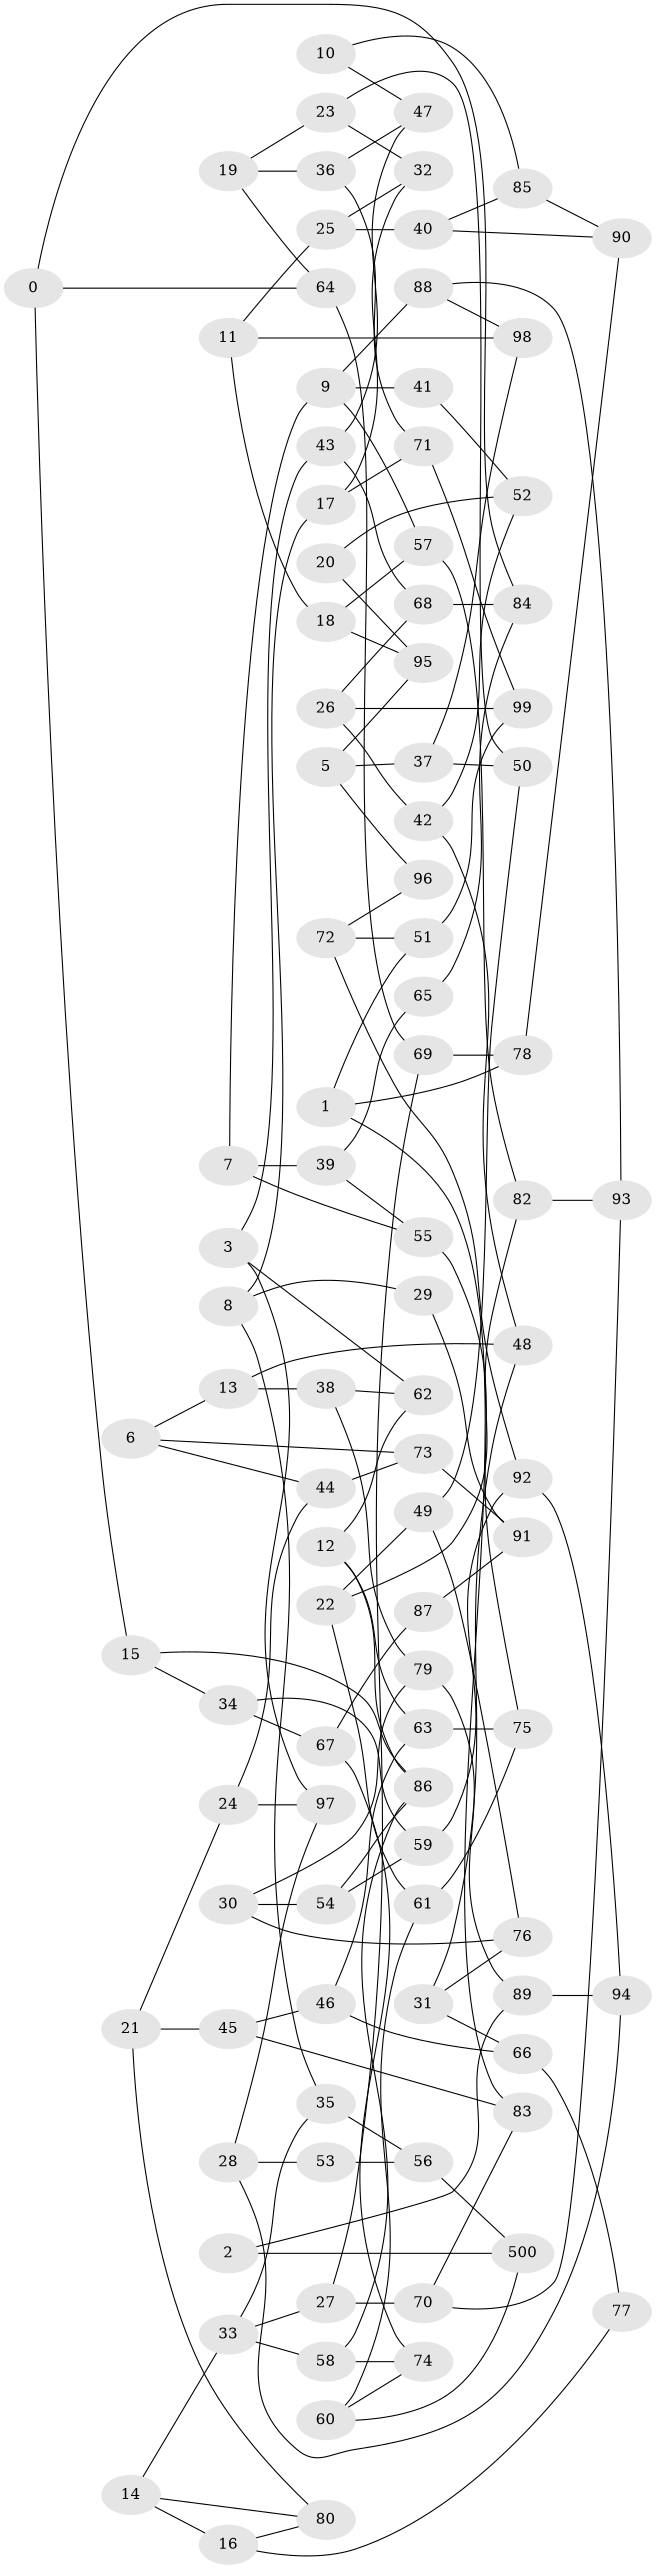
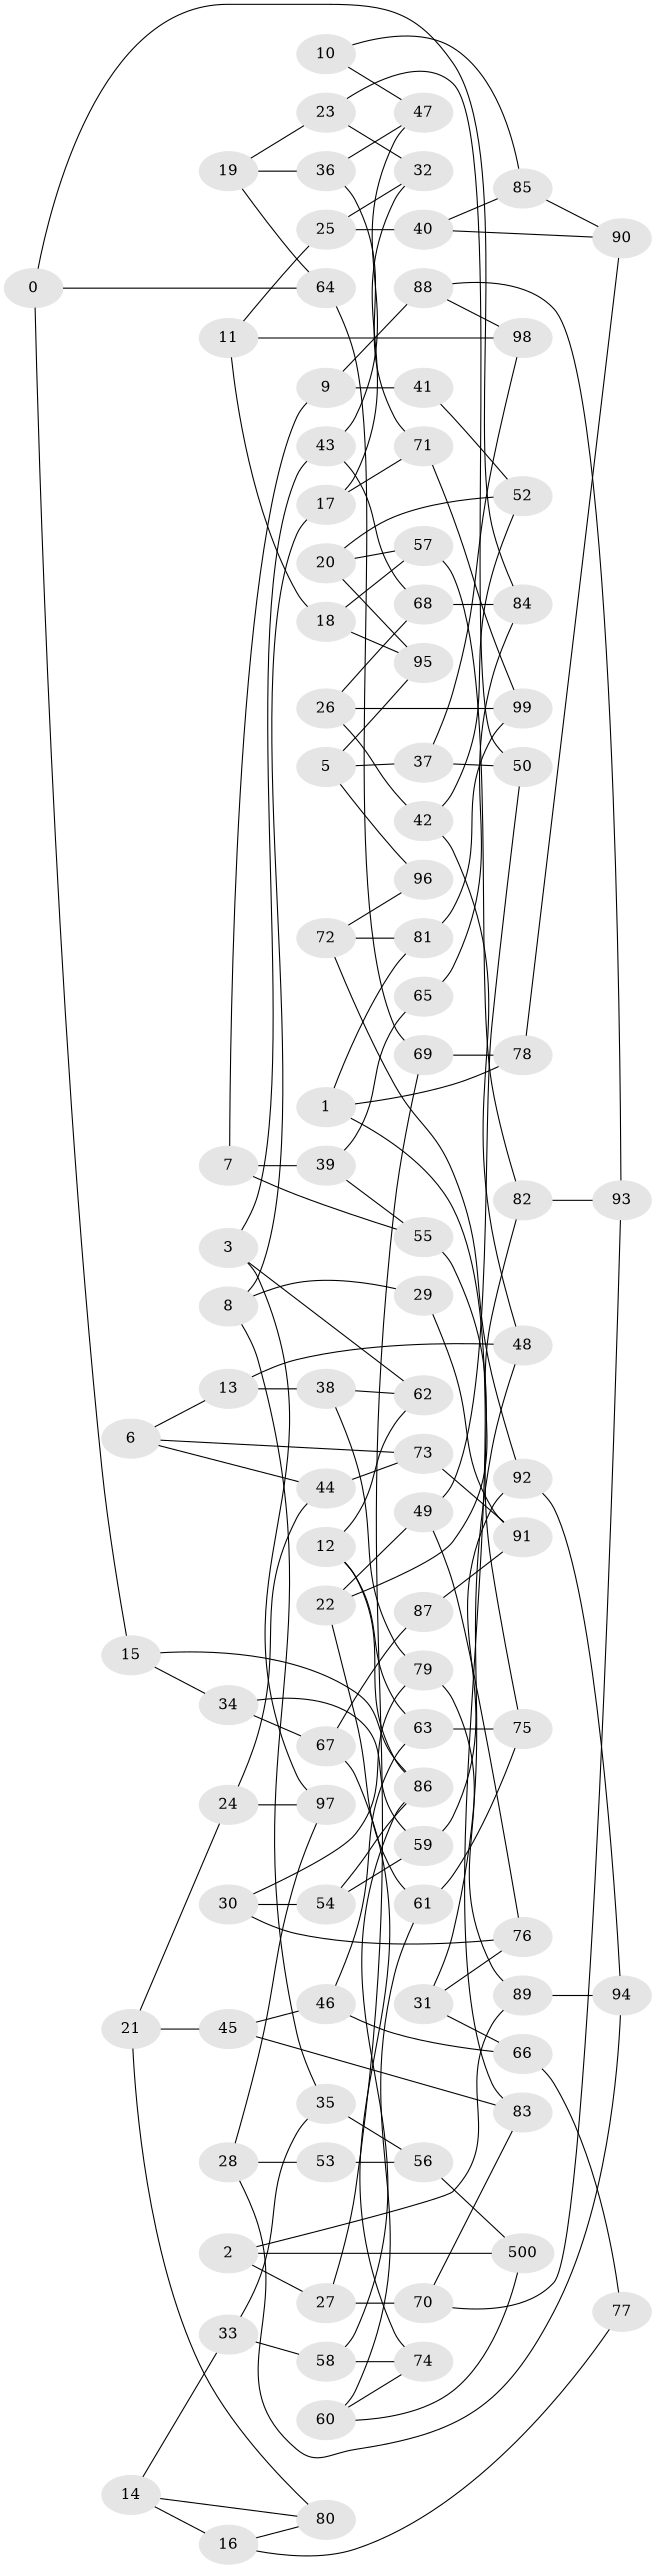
(382, 460) -> (375, 555)
(424, 938) -> (424, 938)
(277, 2319) -> (277, 2278)
